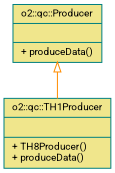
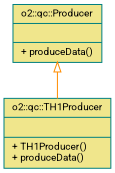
(50, 147) -> (50, 147)
